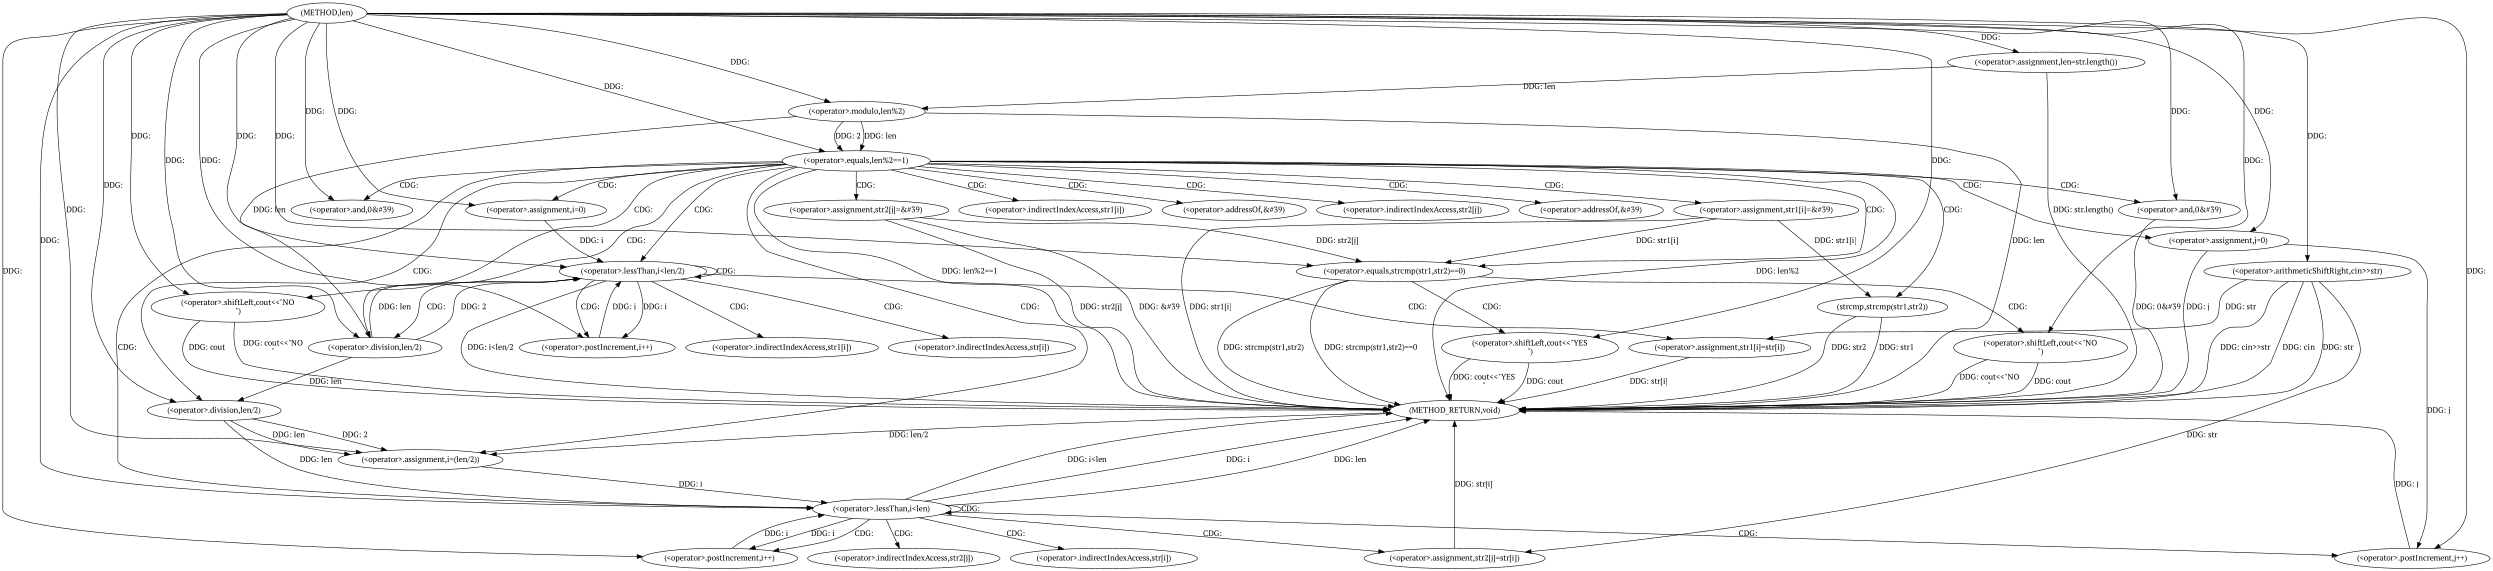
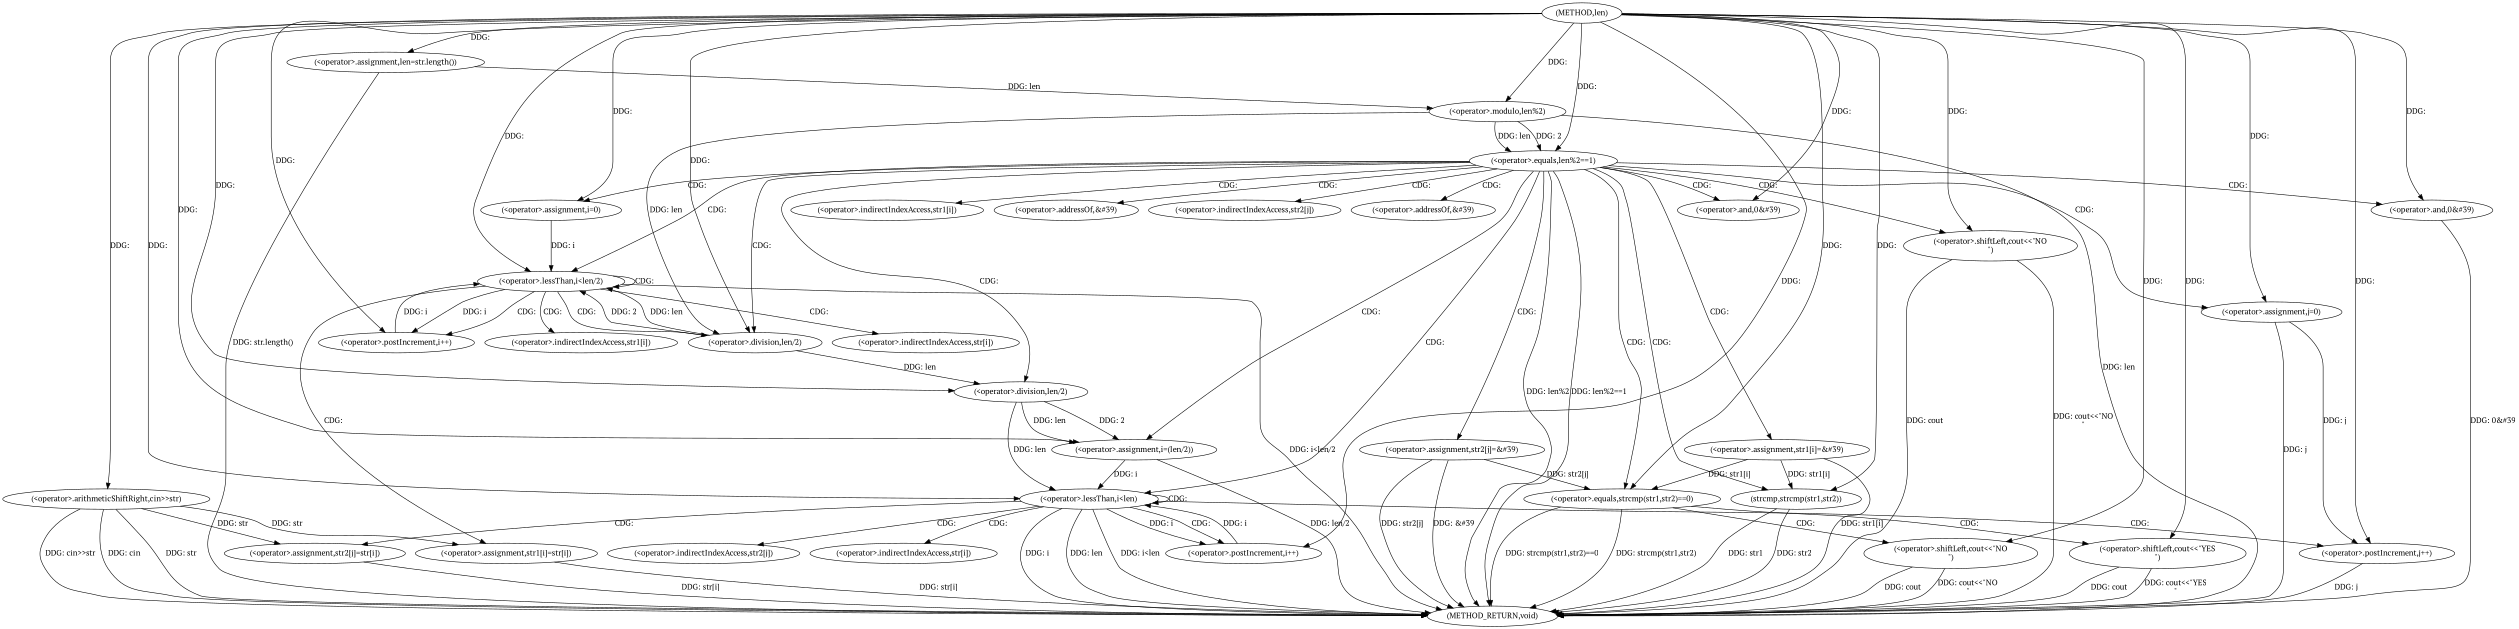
none -> (1879, 149)
(943, 428) -> (1307, 526)
